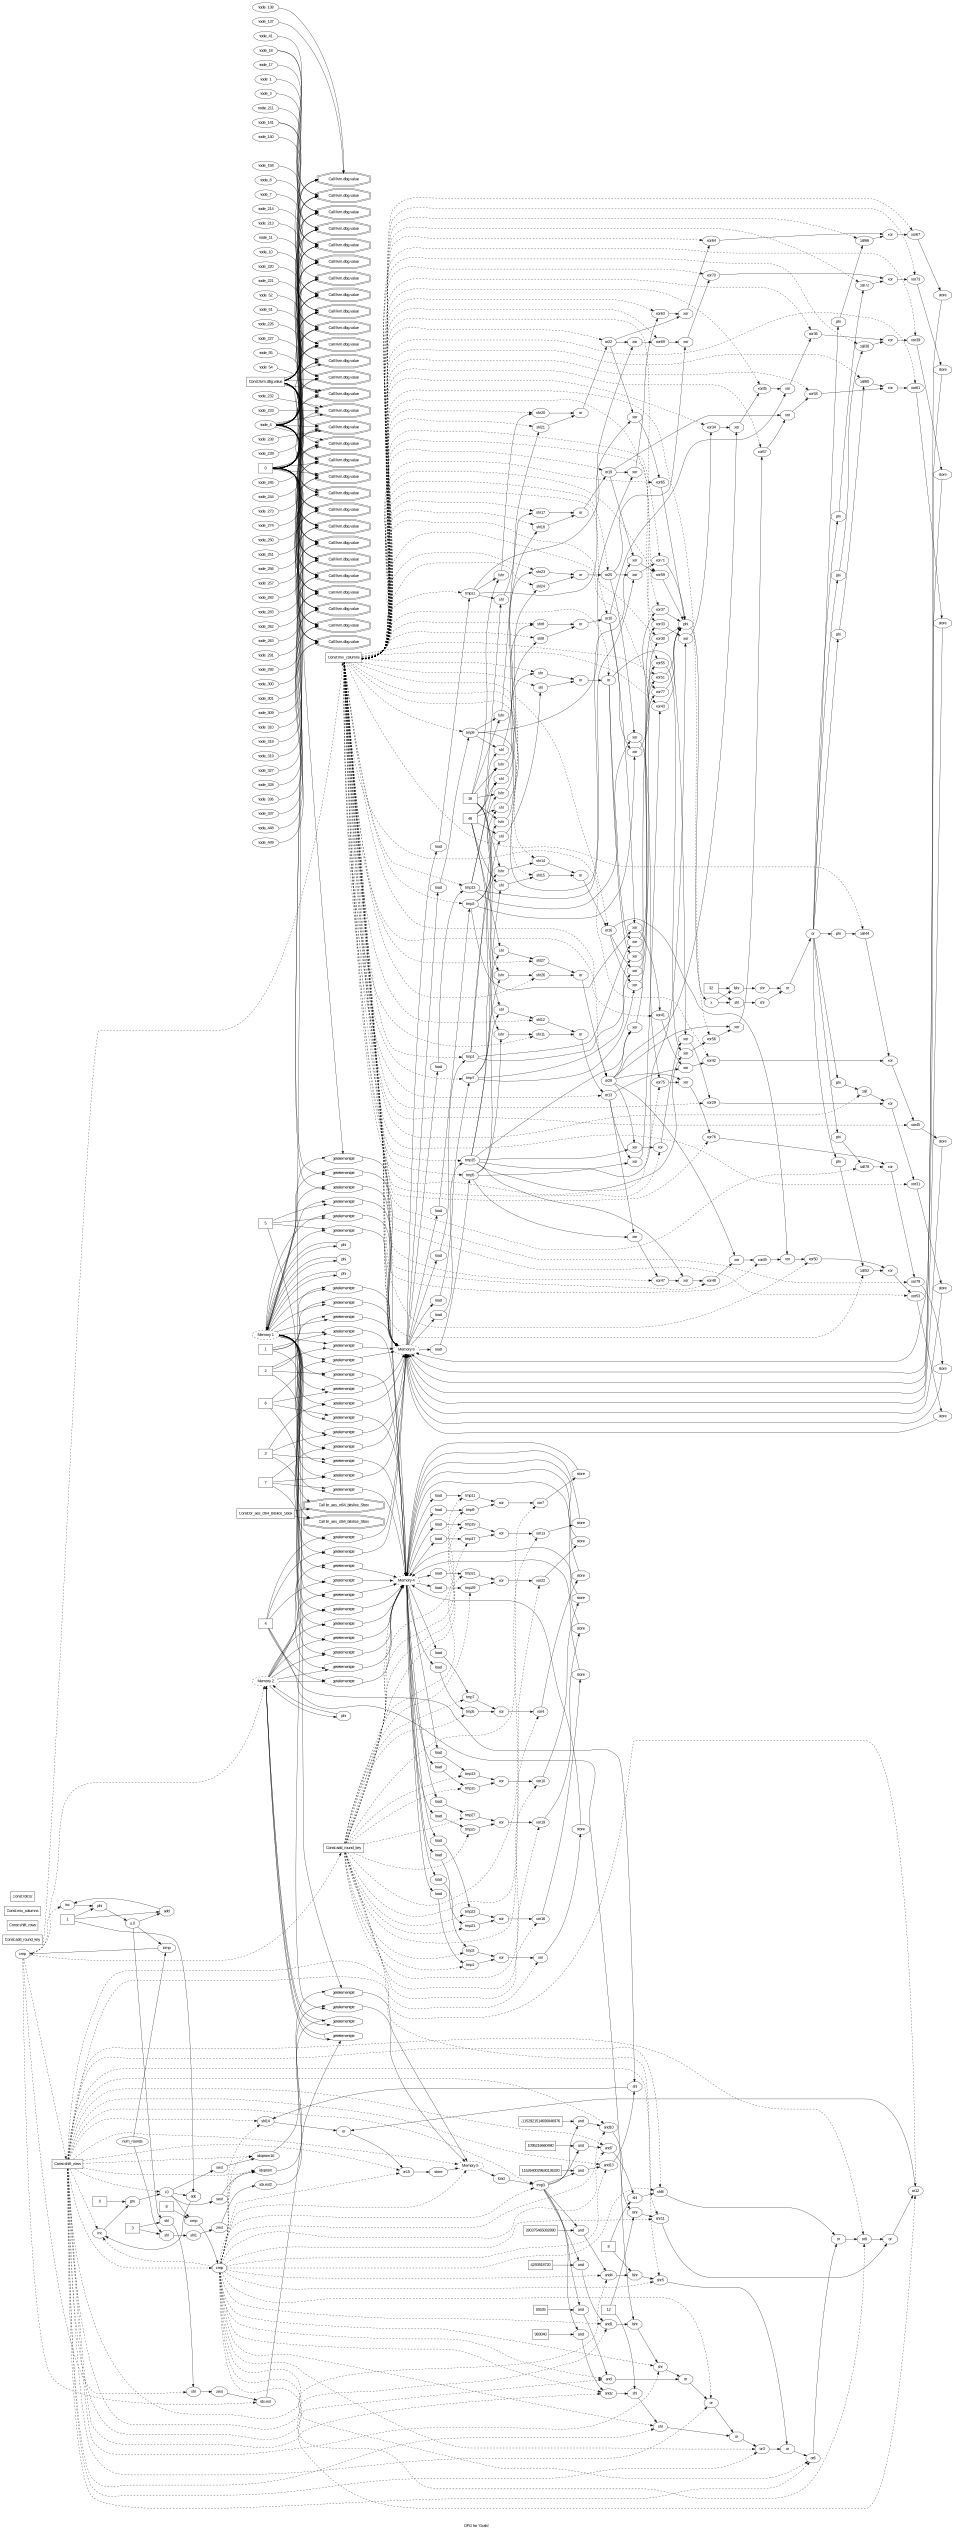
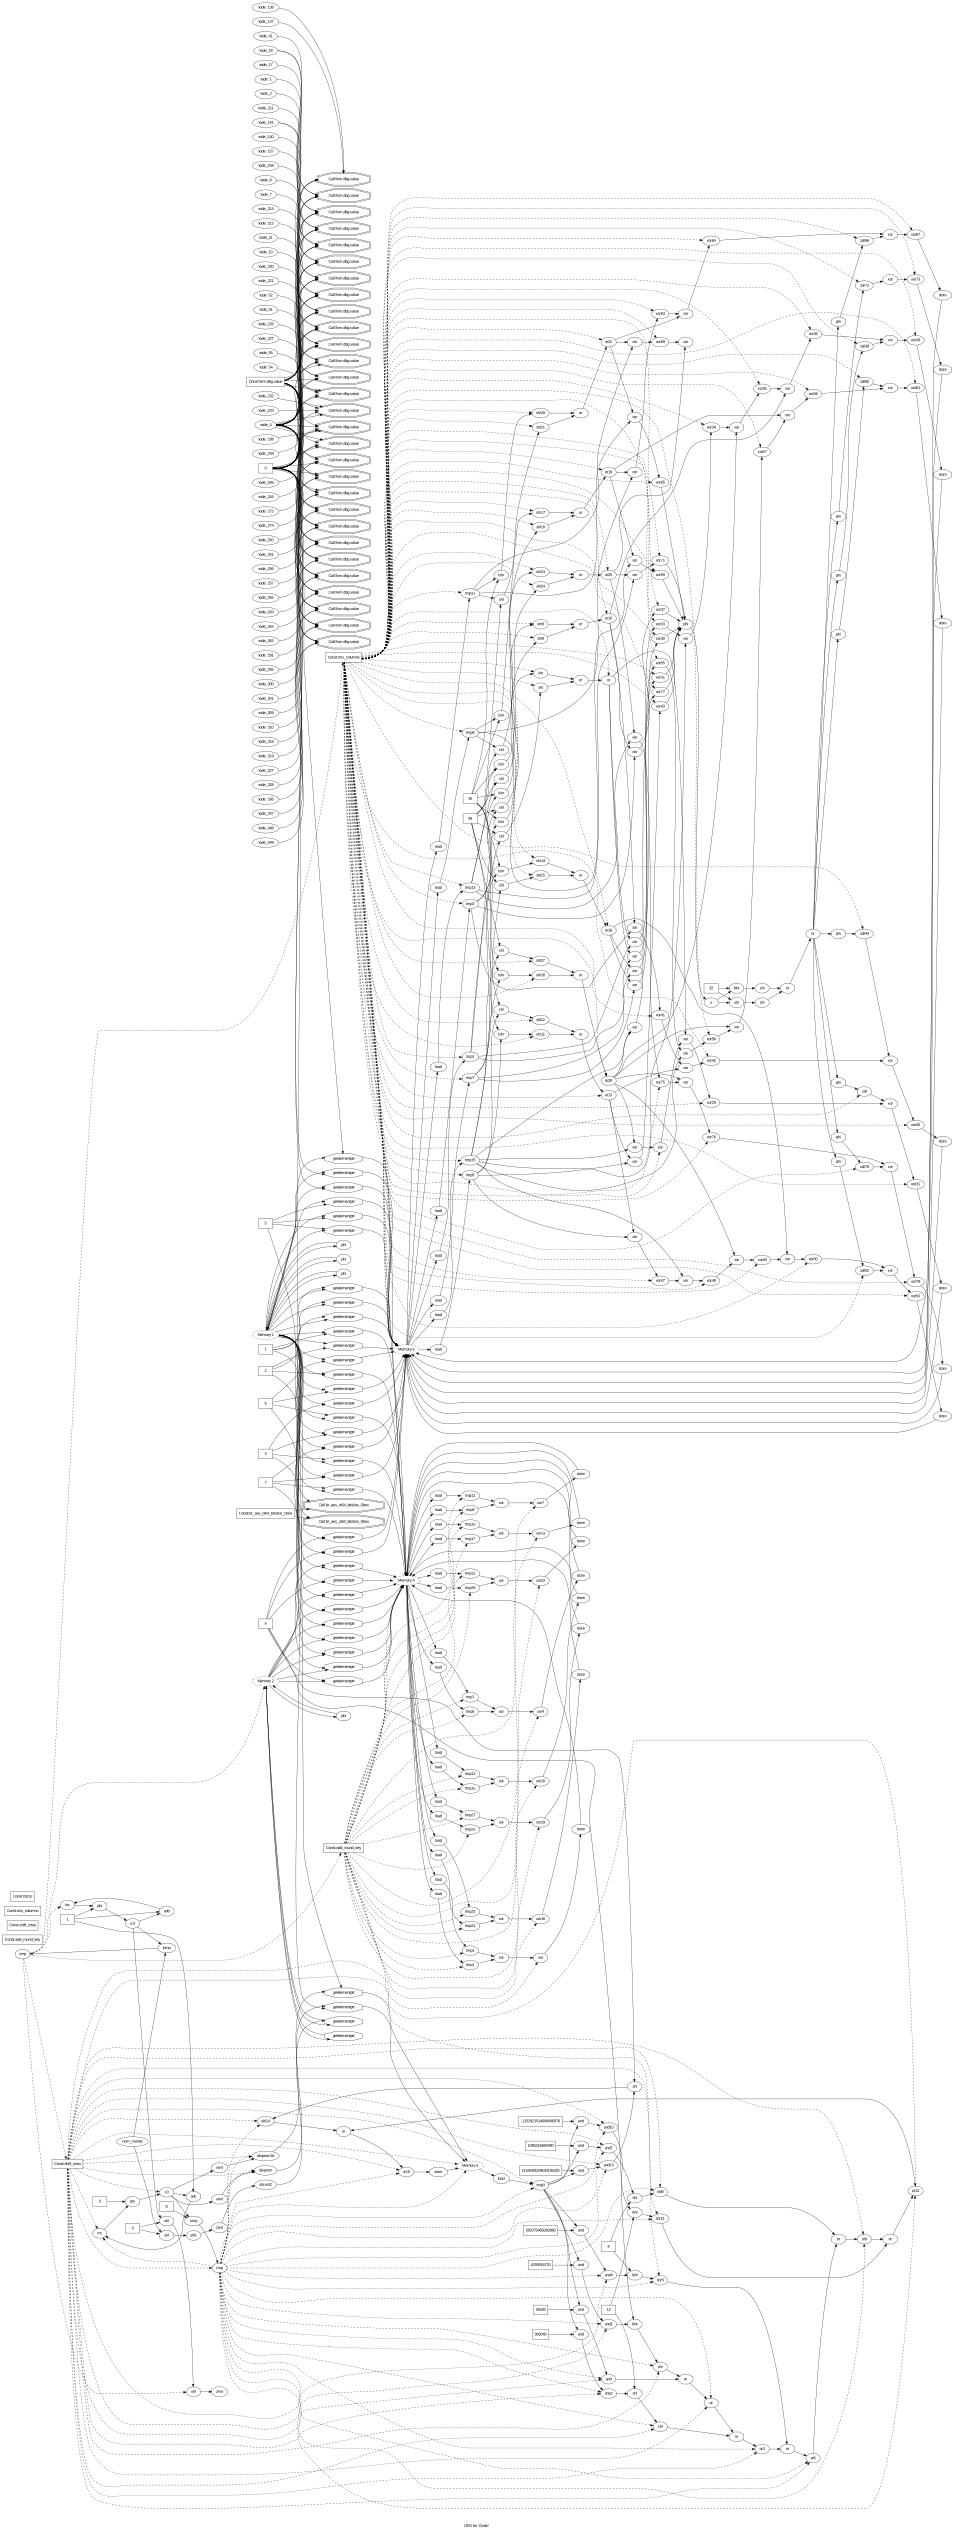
none -> (266, 151)
(711, 275) -> none
(266, 2402) -> none
